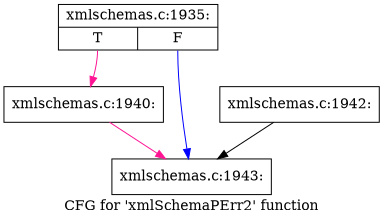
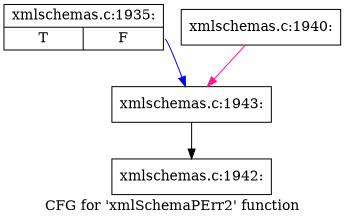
(96, 64) -> none
(250, 138) -> (192, 136)
